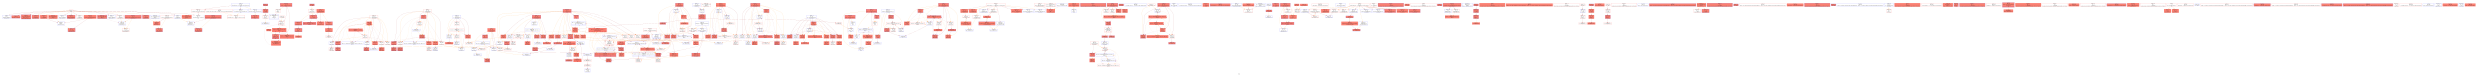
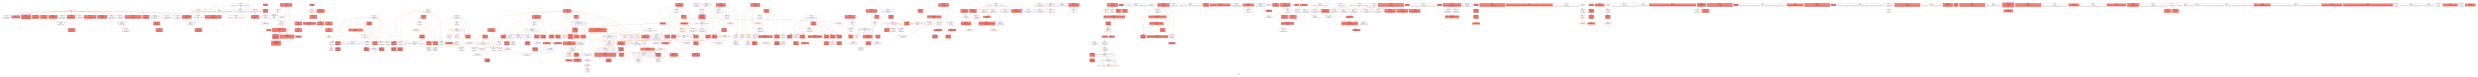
(1093, 5) -> none
none -> (1005, 11)
(1051, 11) -> (1051, 11)
